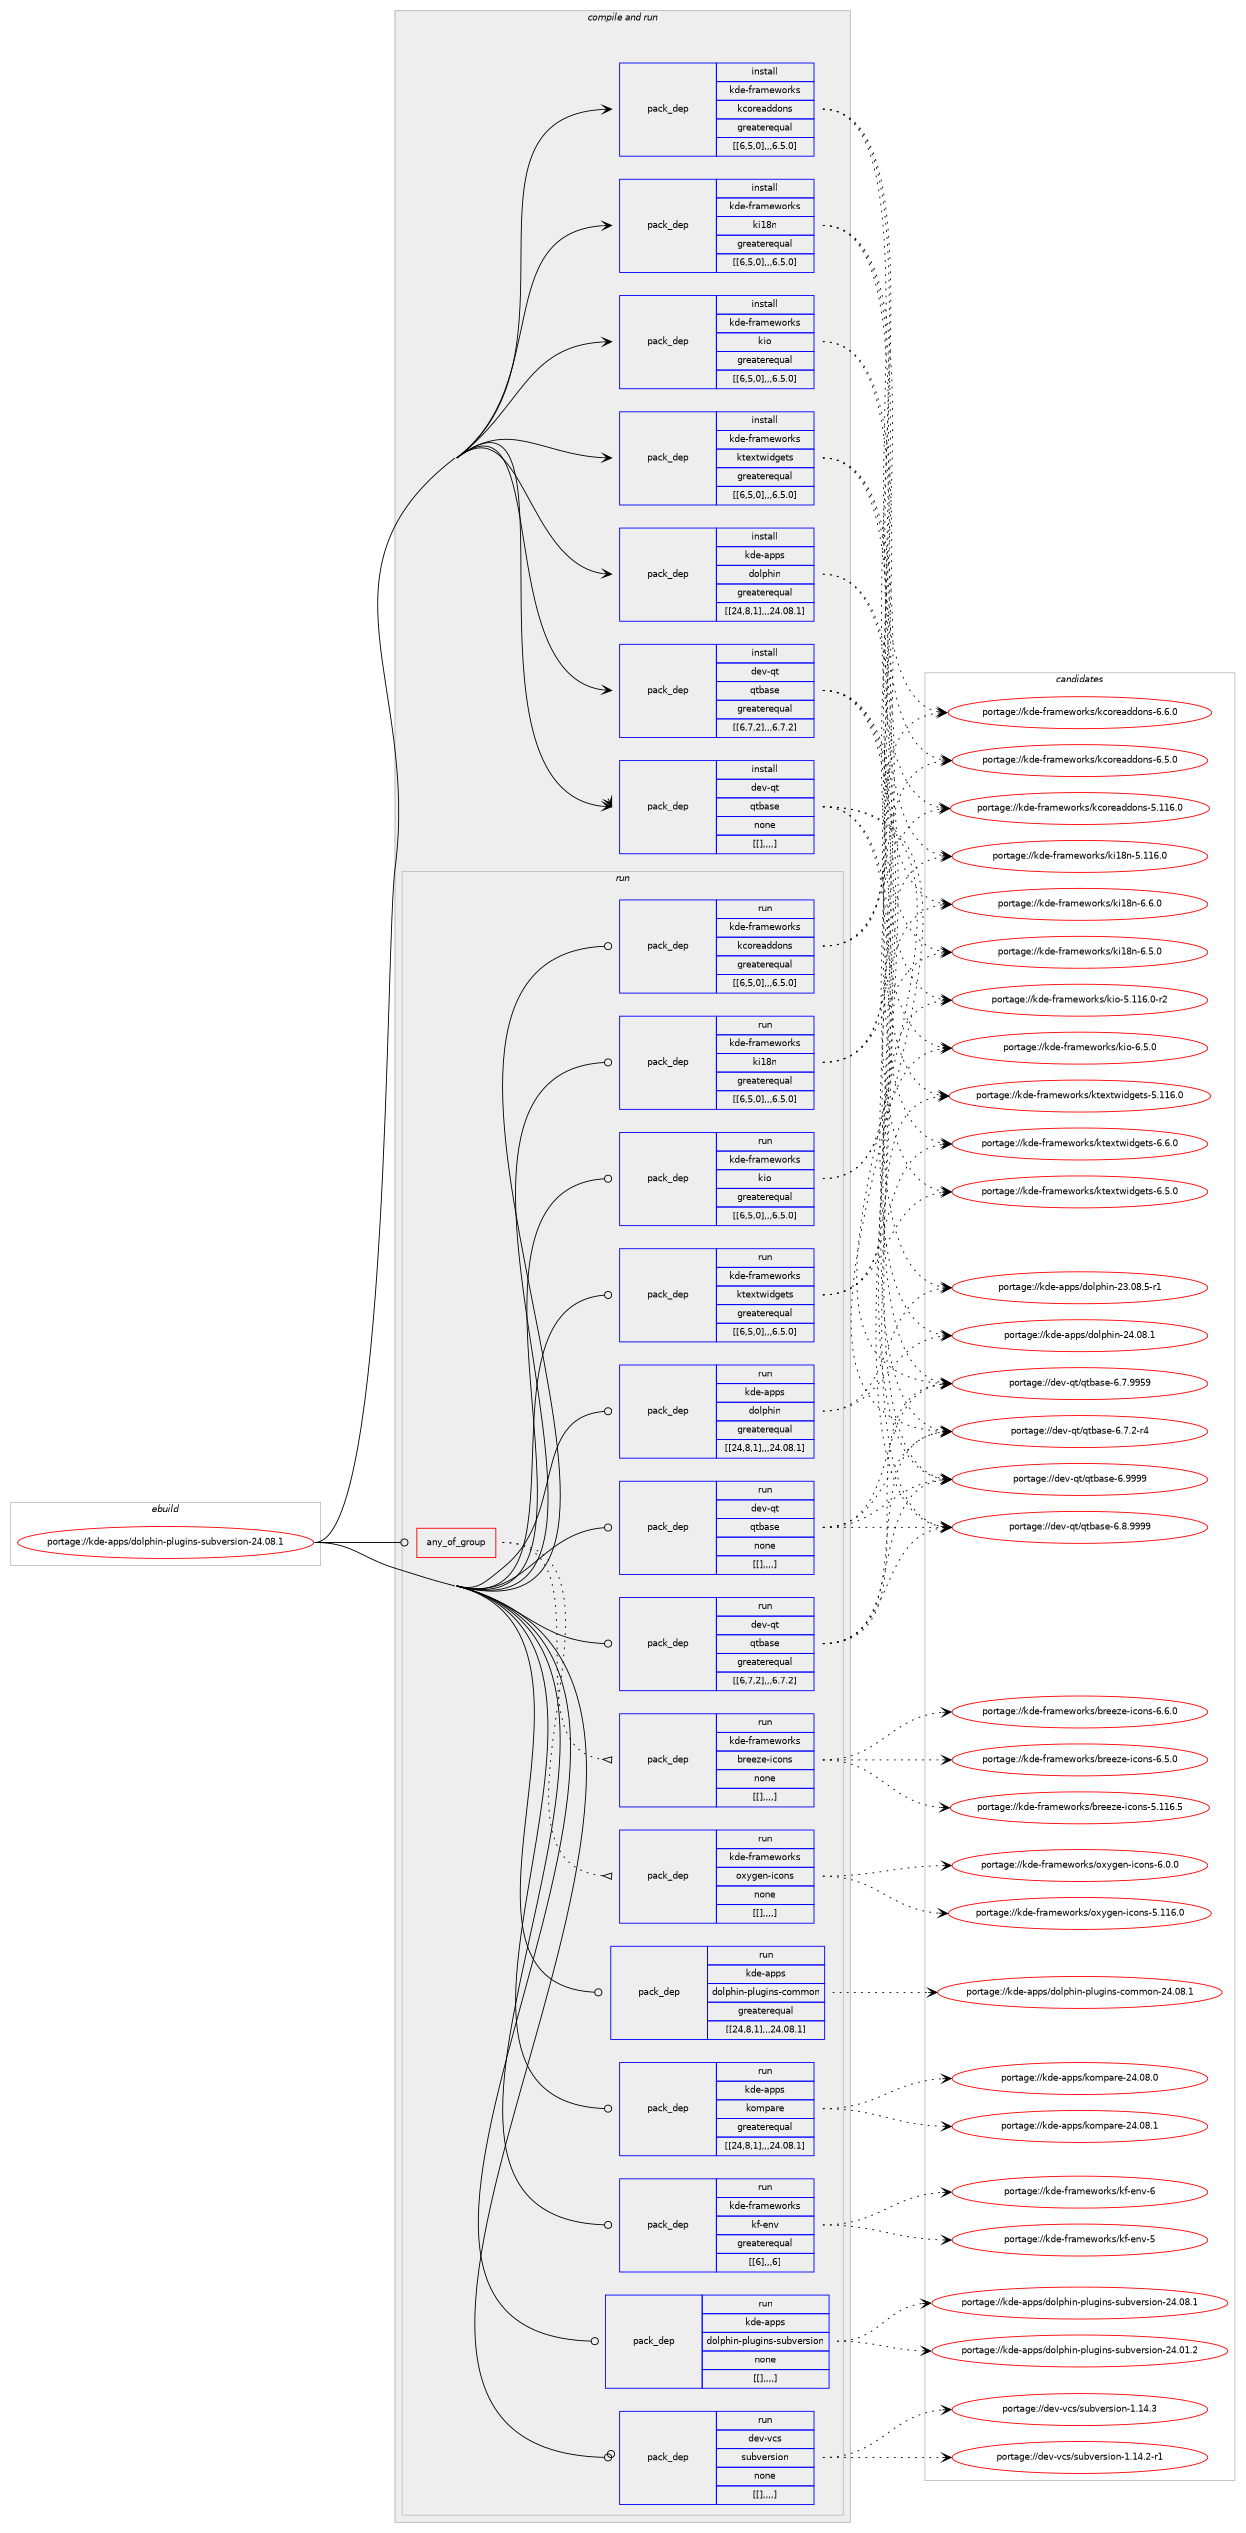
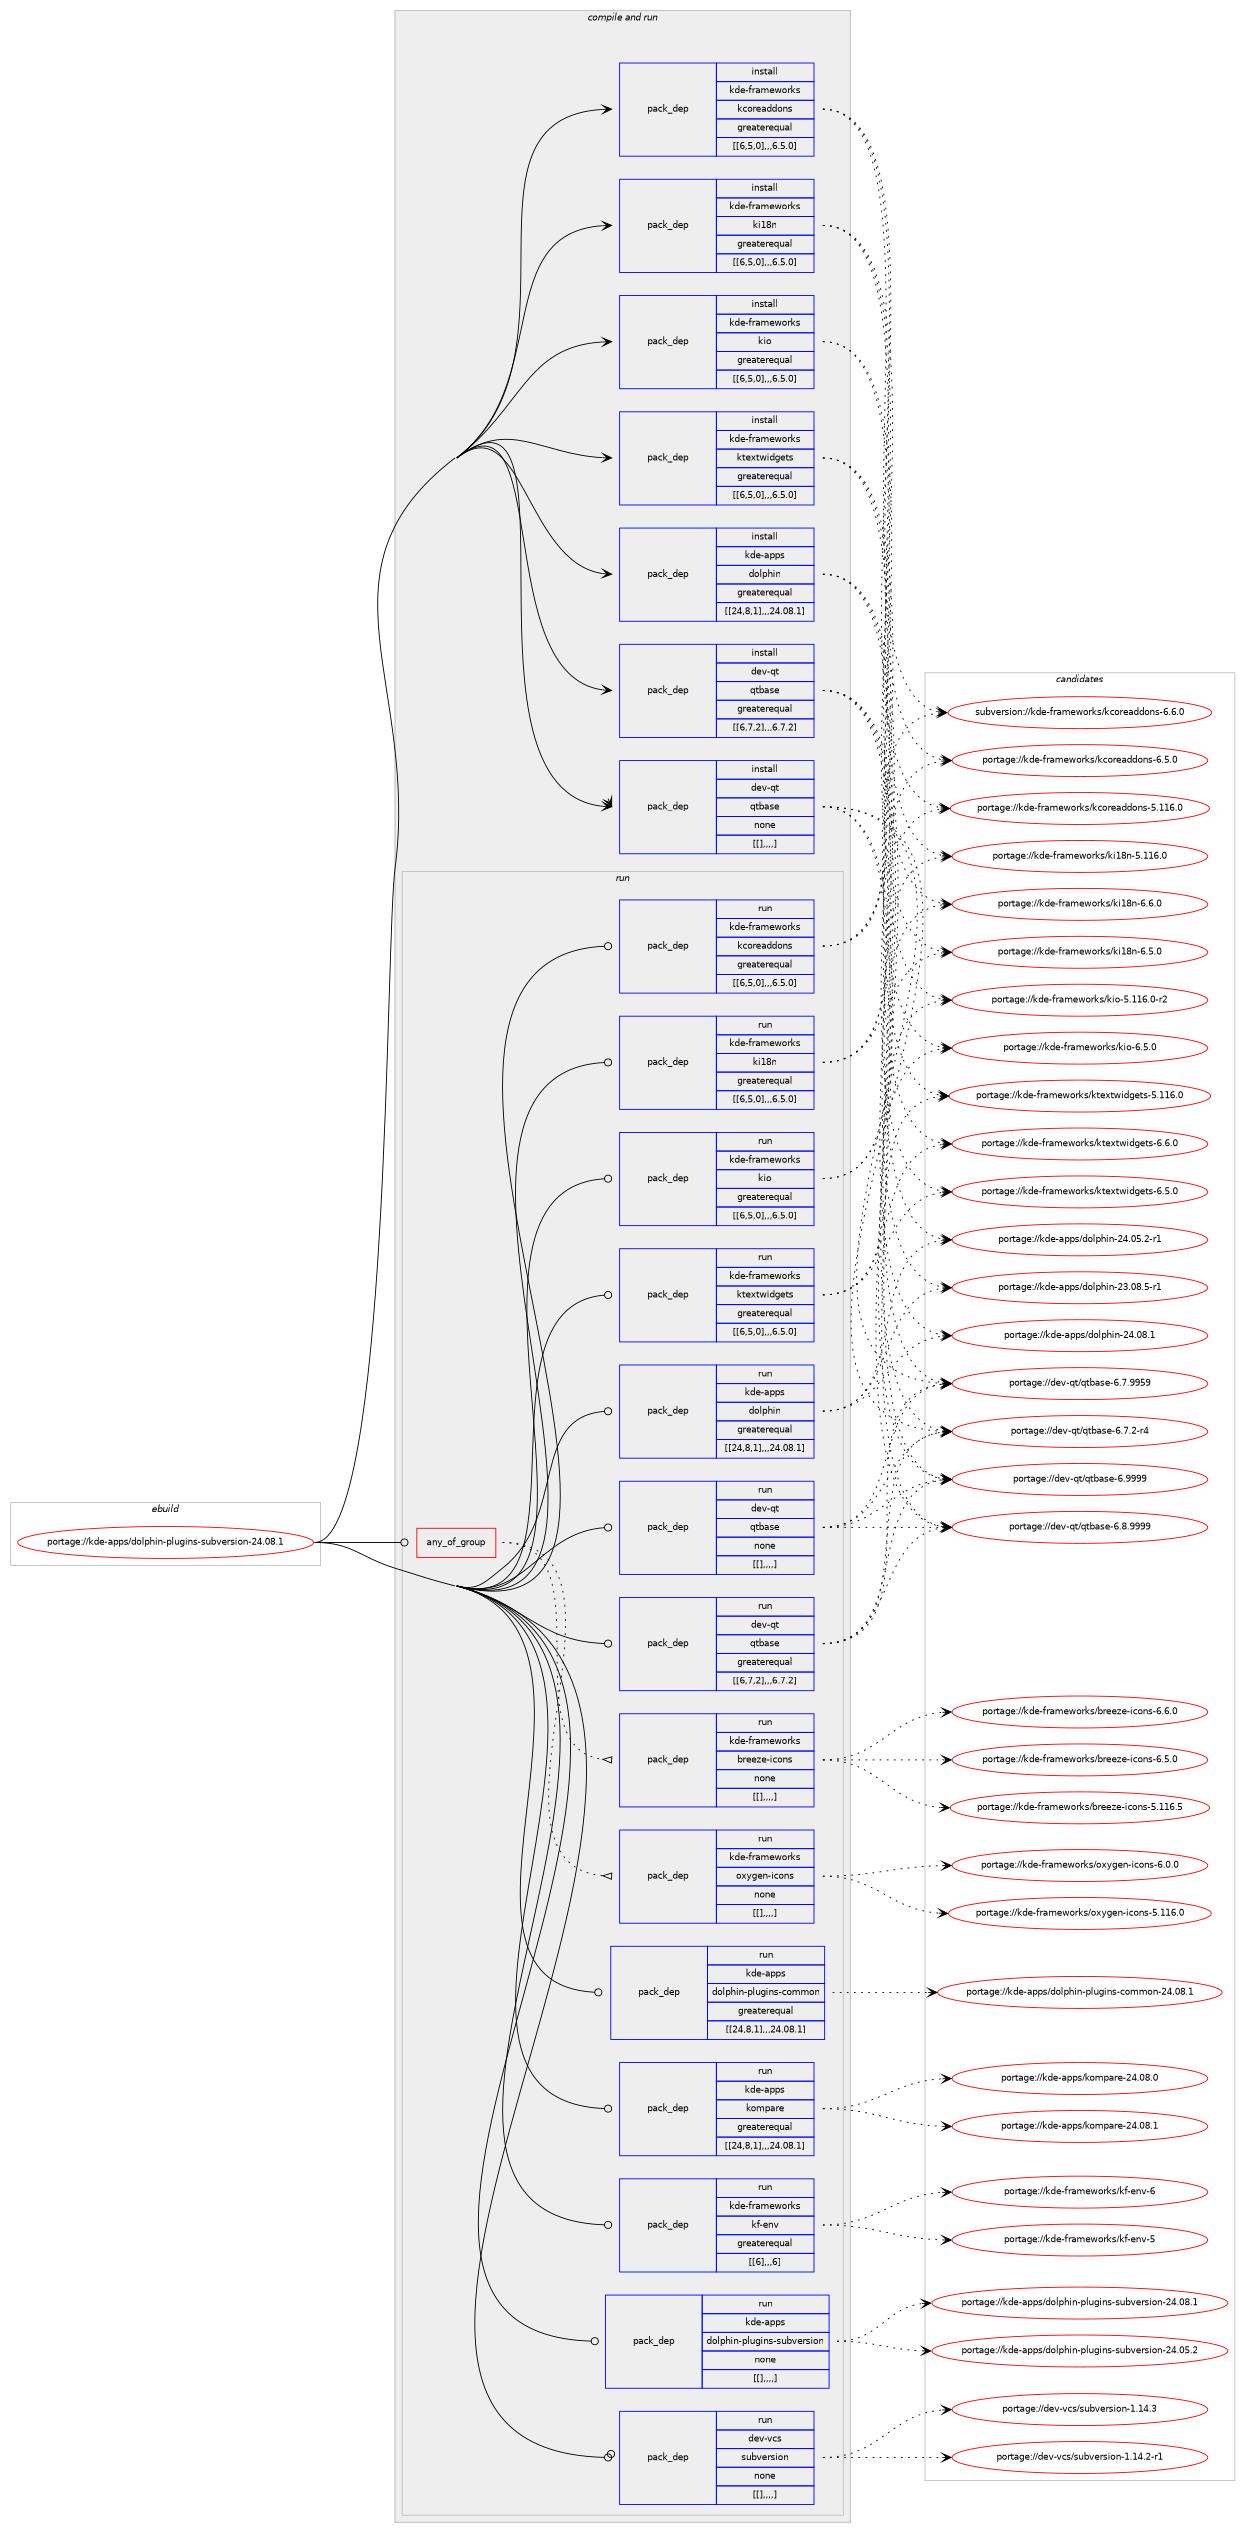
(1080, 713) -> (1080, 713)
none -> (1080, 1240)
(1080, 2351) -> (1080, 2351)
